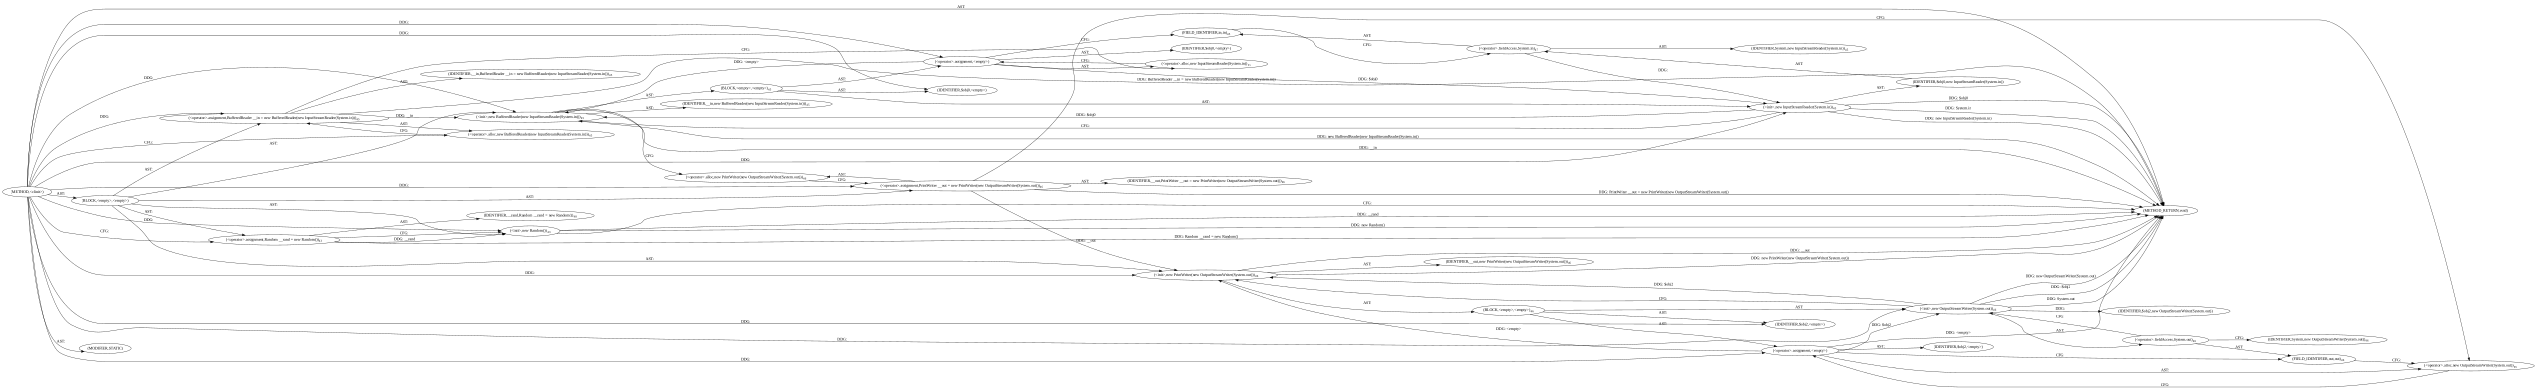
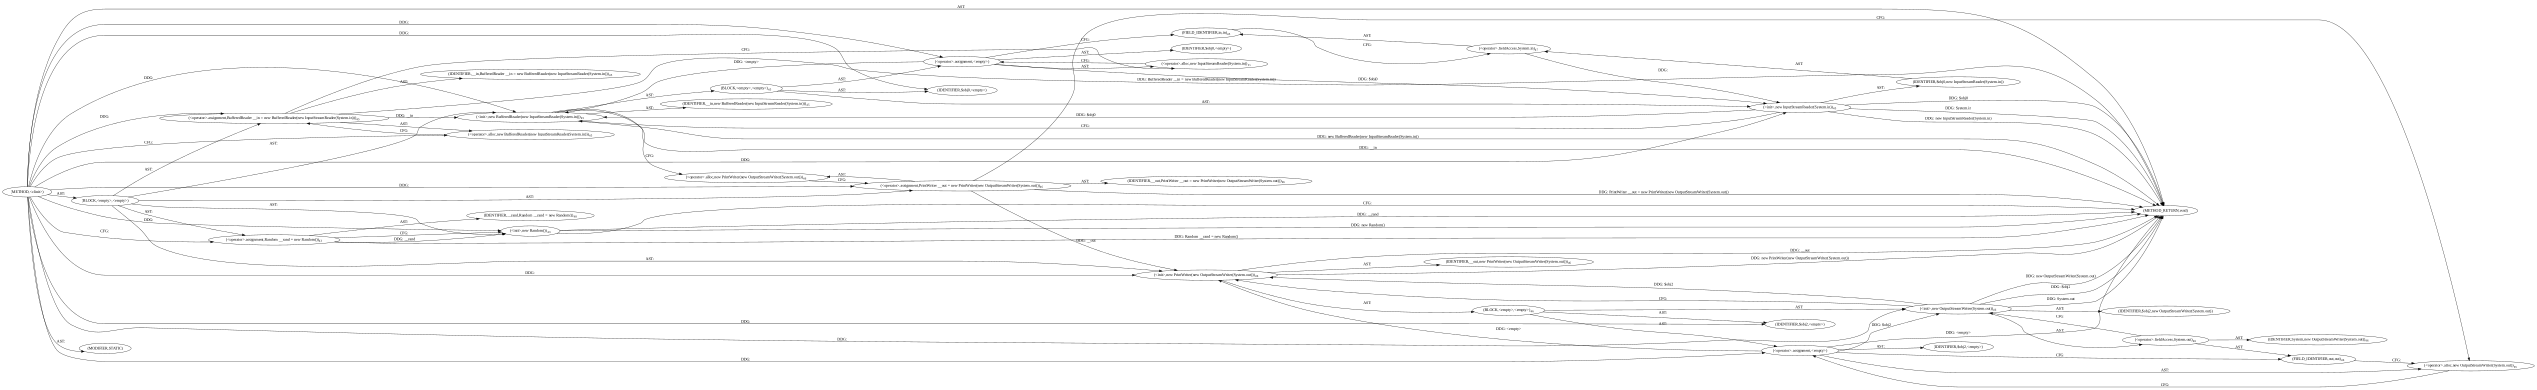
(1800, 49) -> none
(2061, 309) -> (2061, 309)
(2240, 338) -> (2240, 338)
